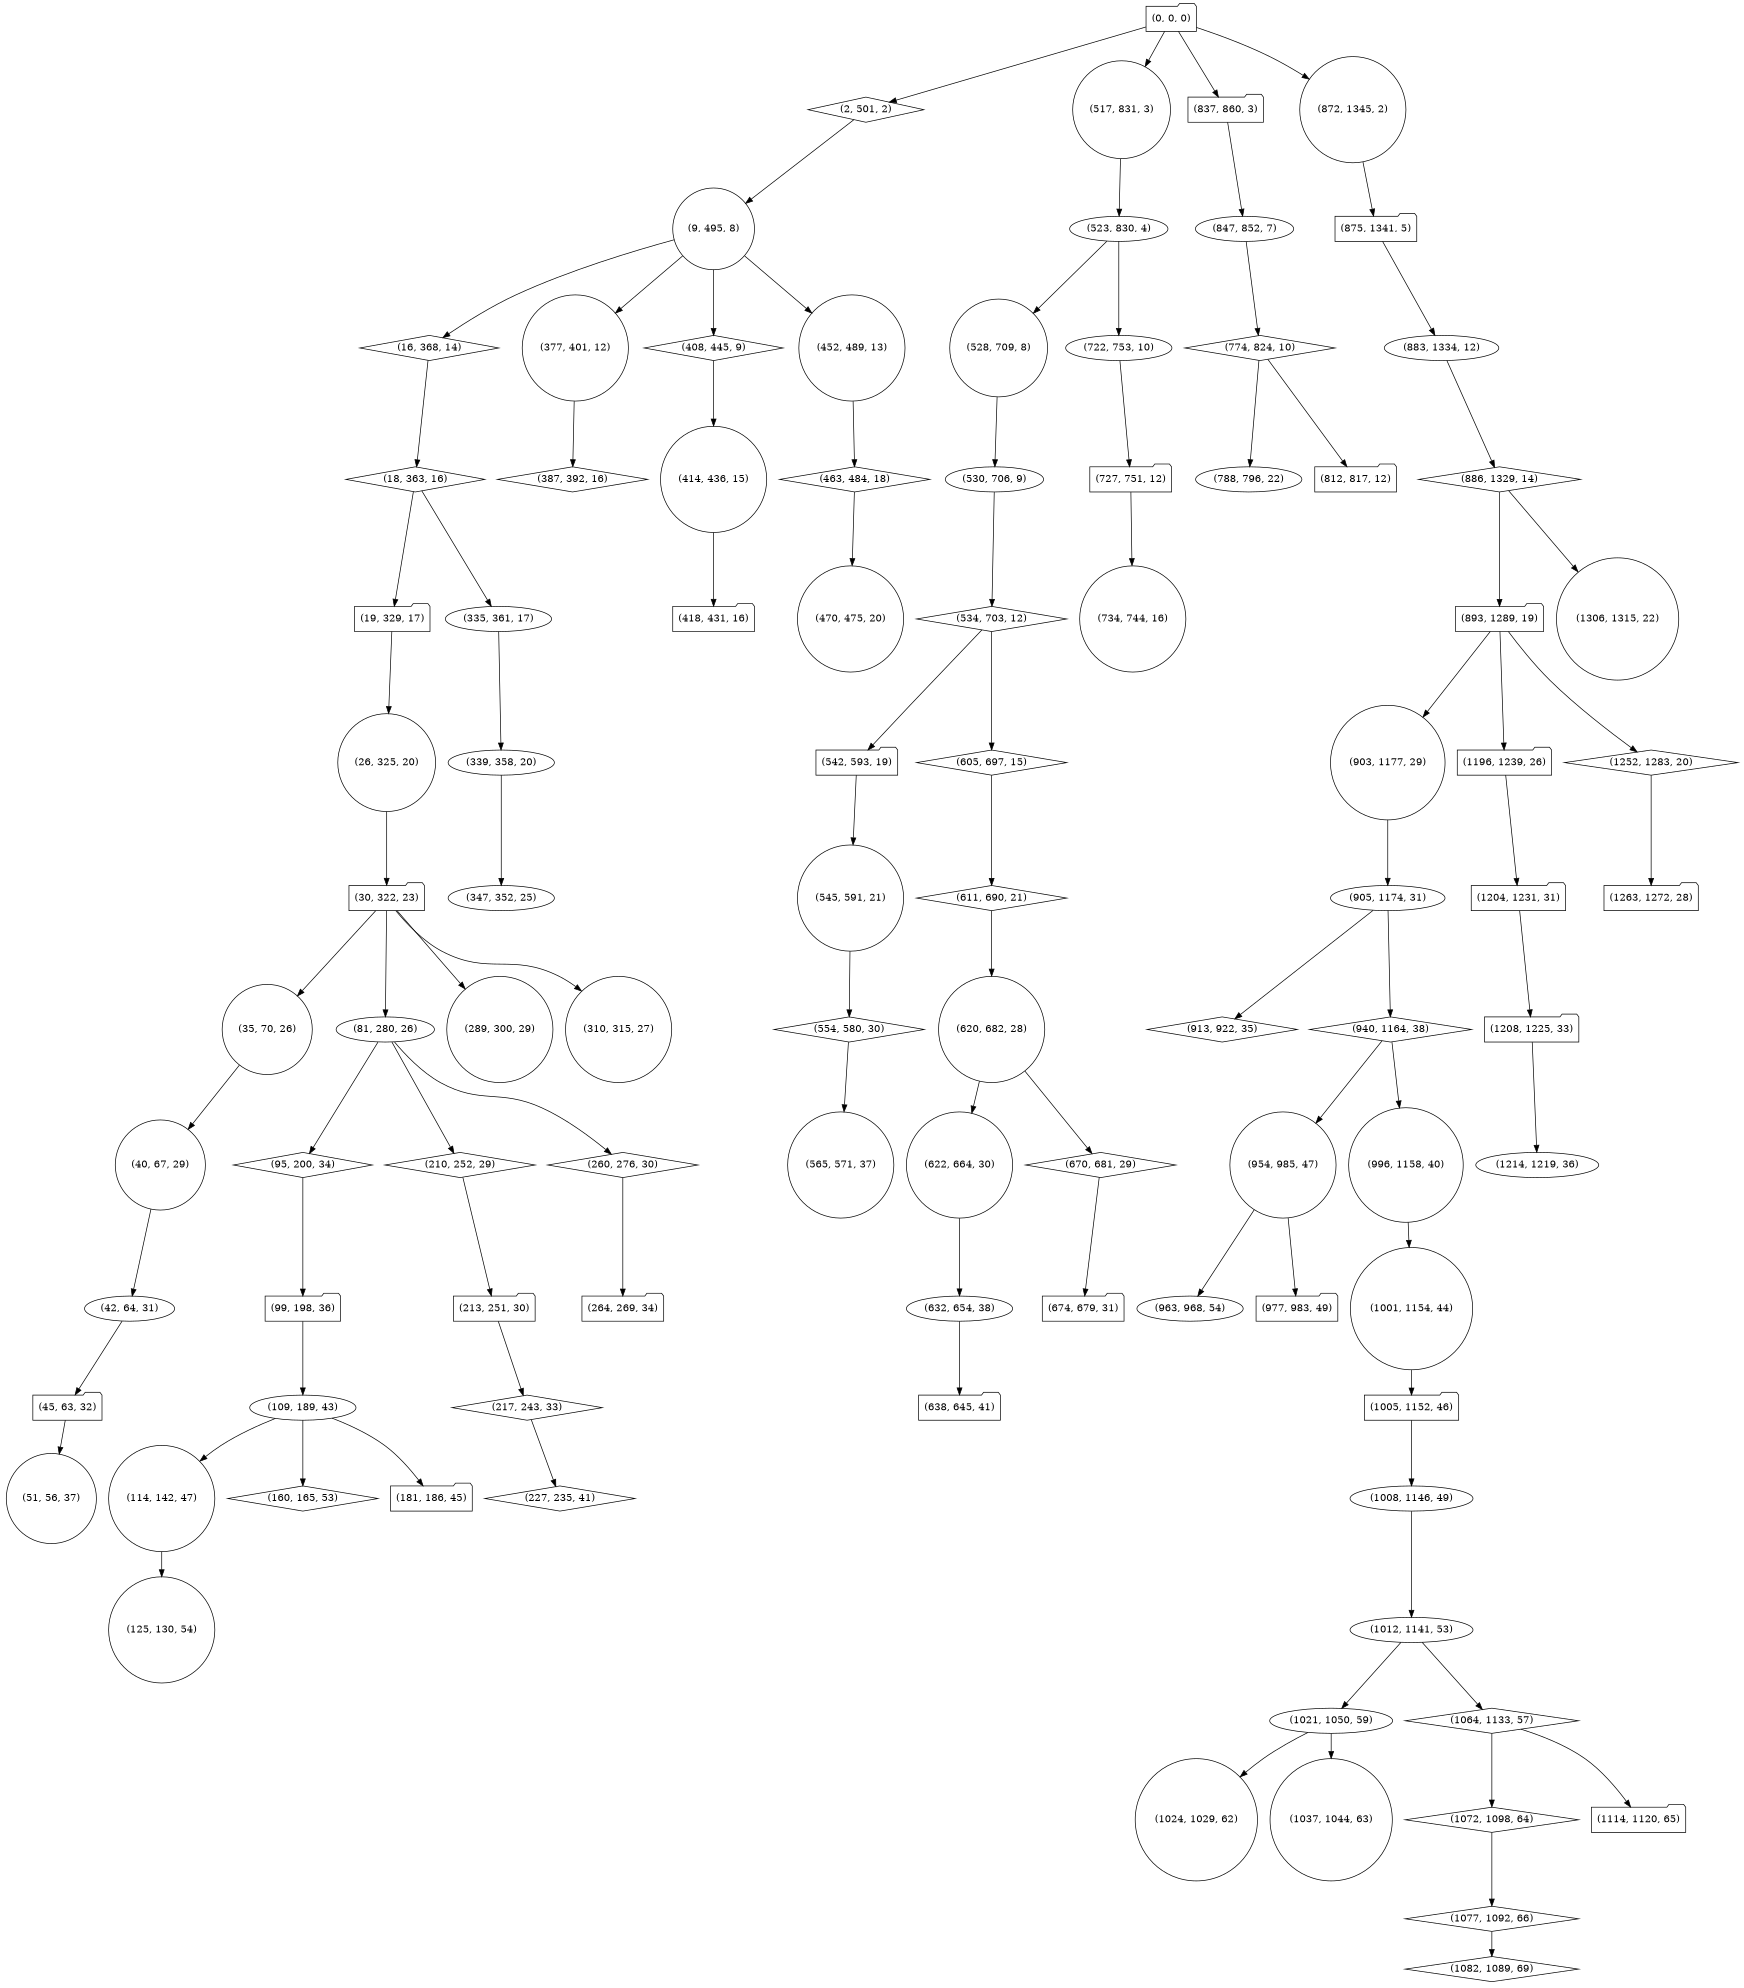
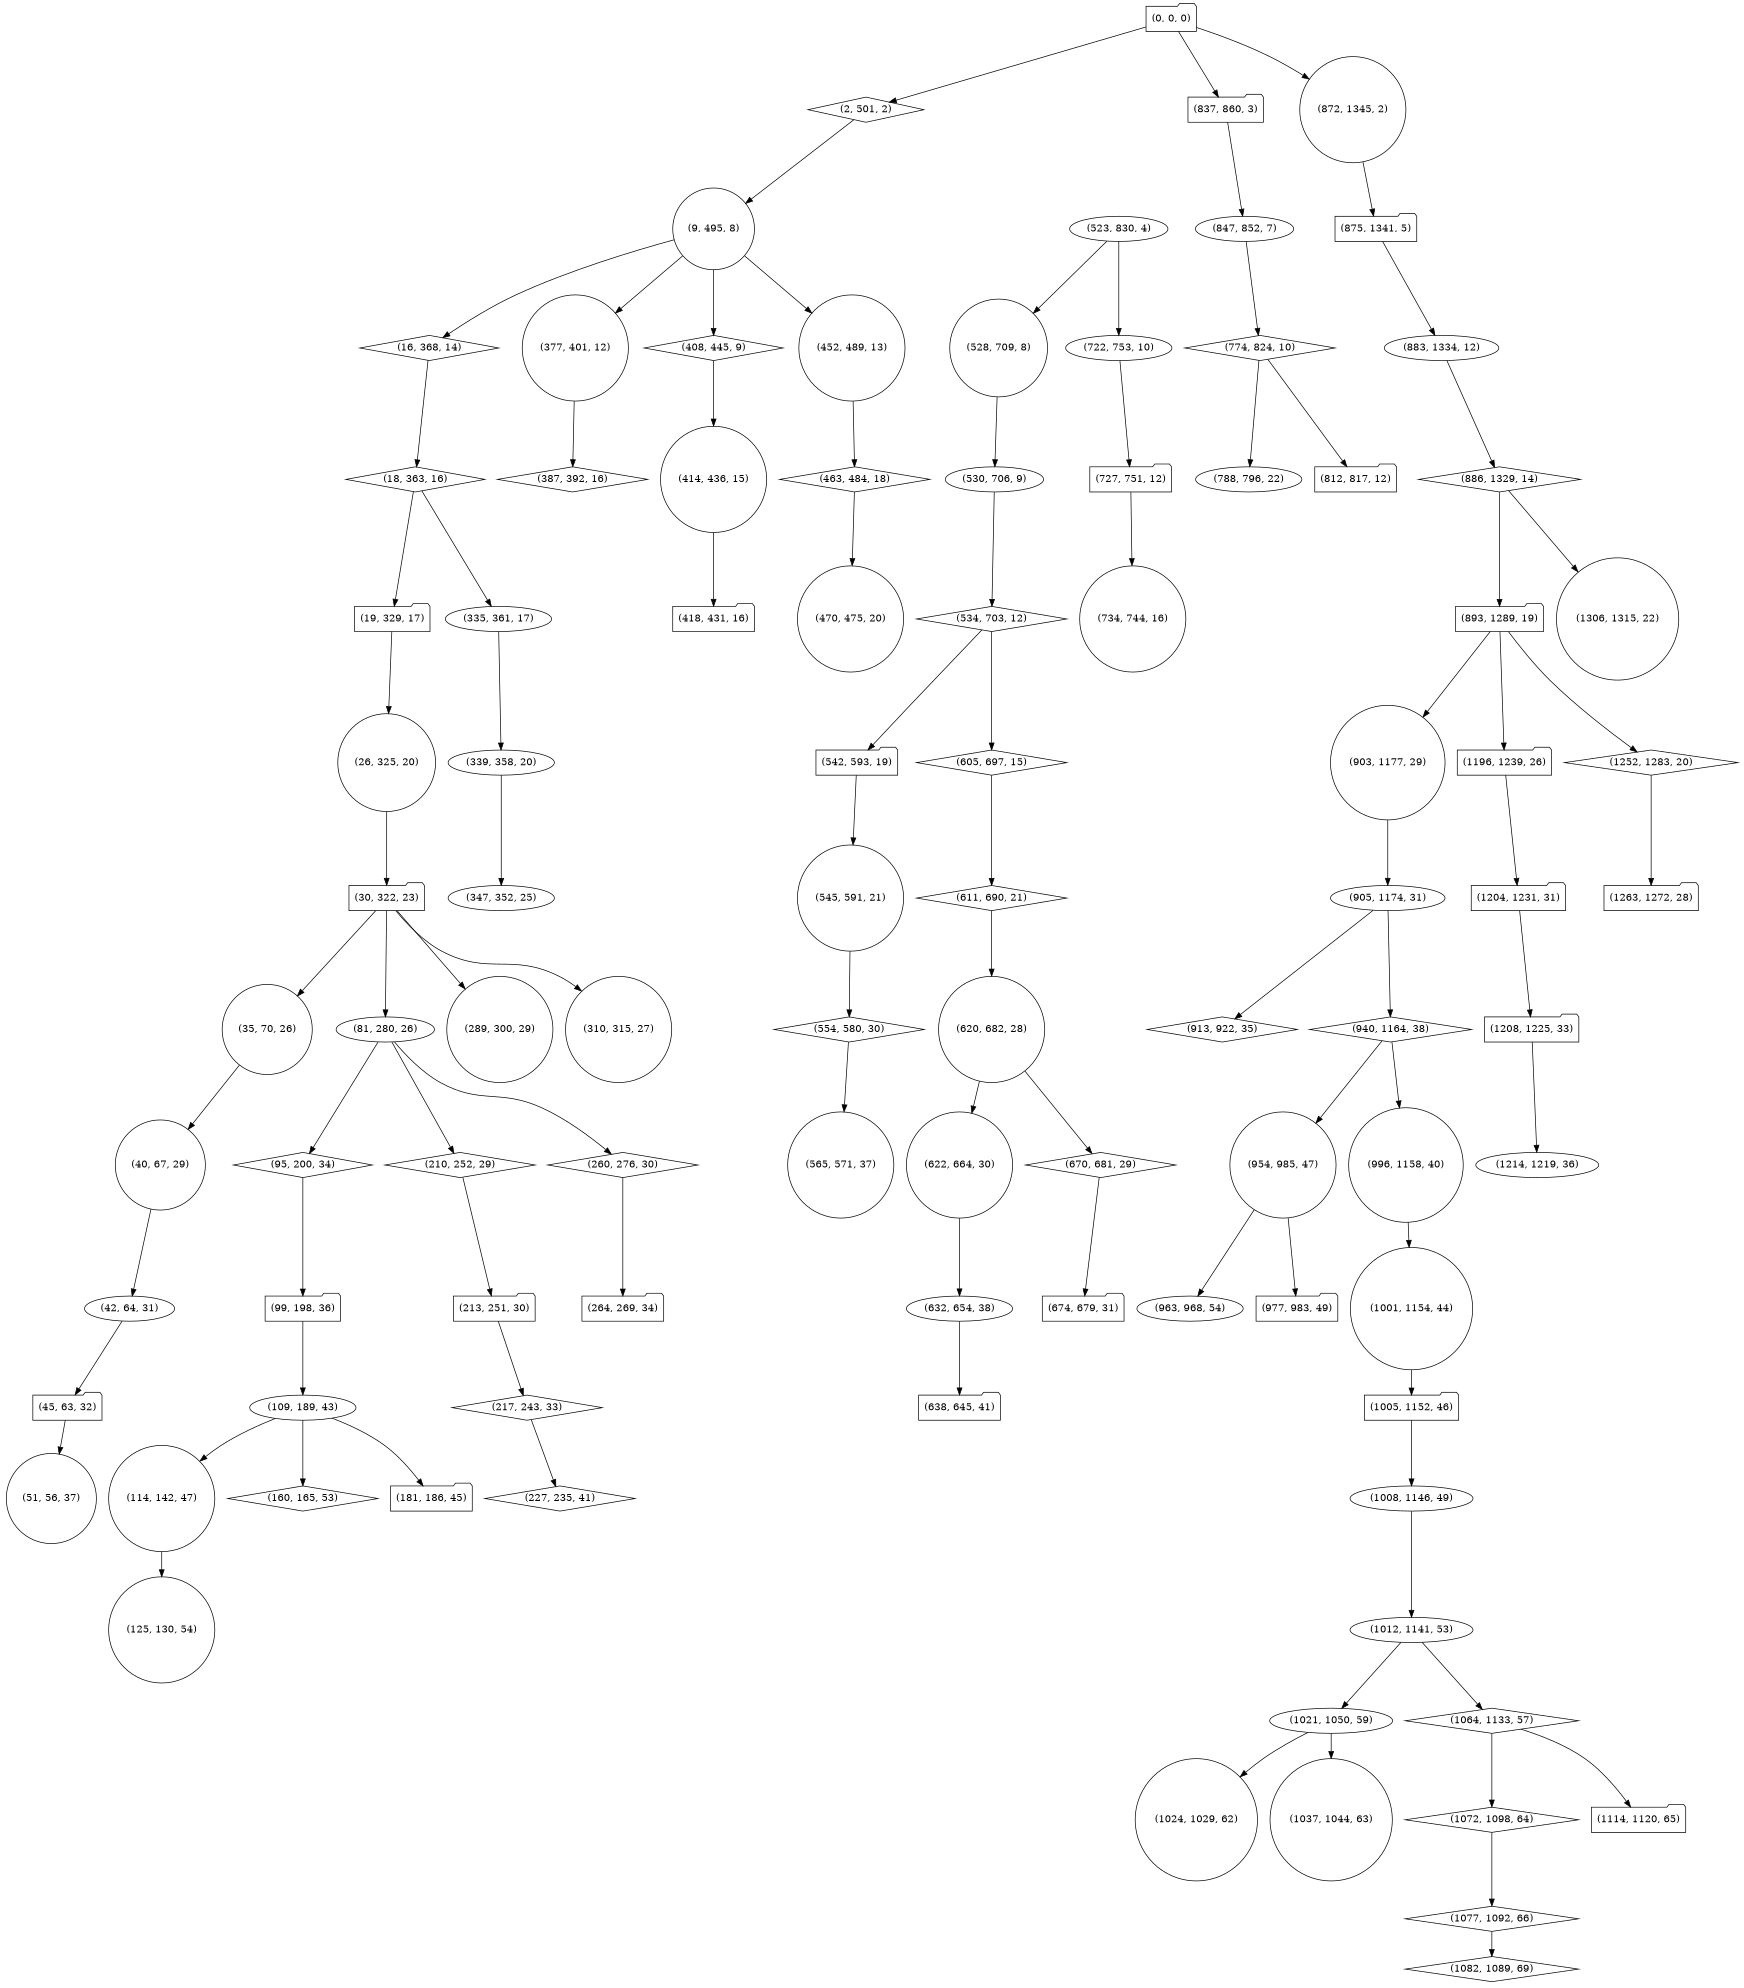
(1122, 110) -> none
